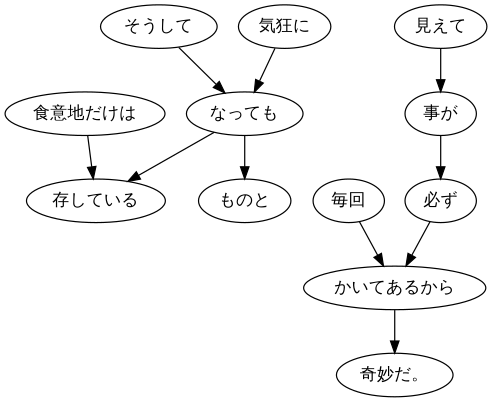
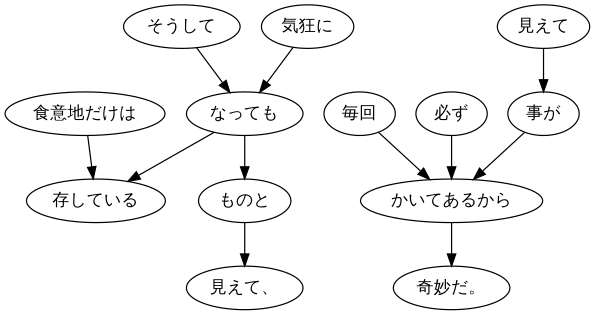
(441, 151) -> (504, 152)
none -> (245, 288)
